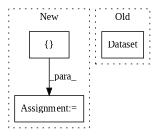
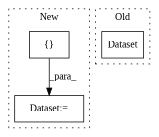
(49, 109) -> (49, 109)
